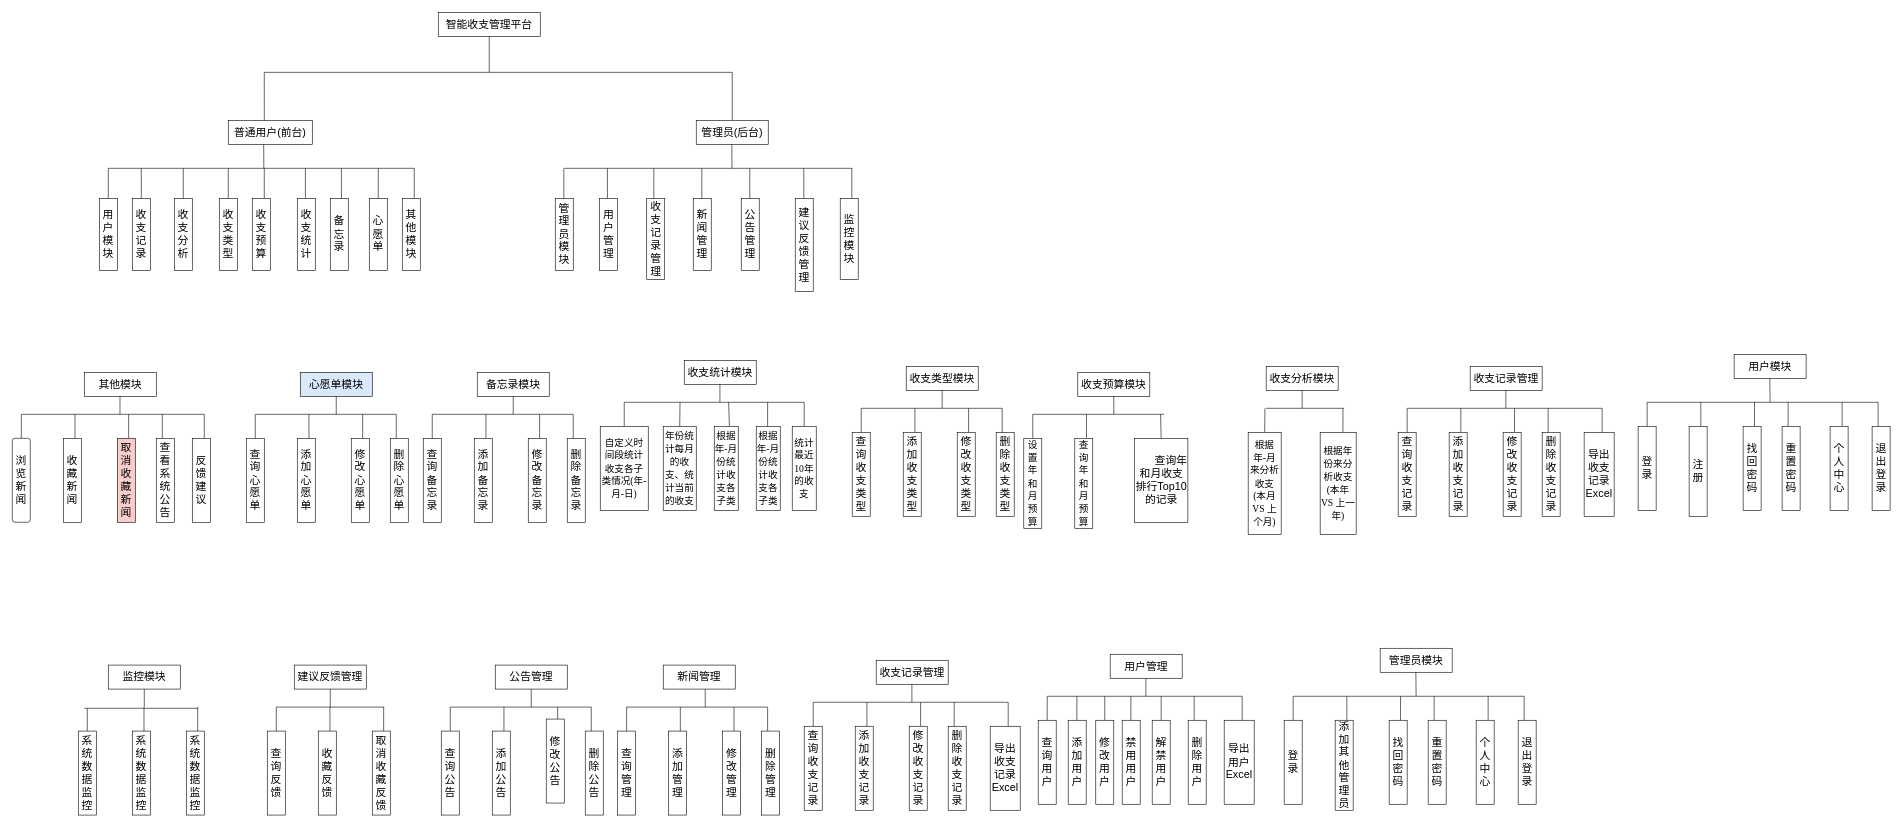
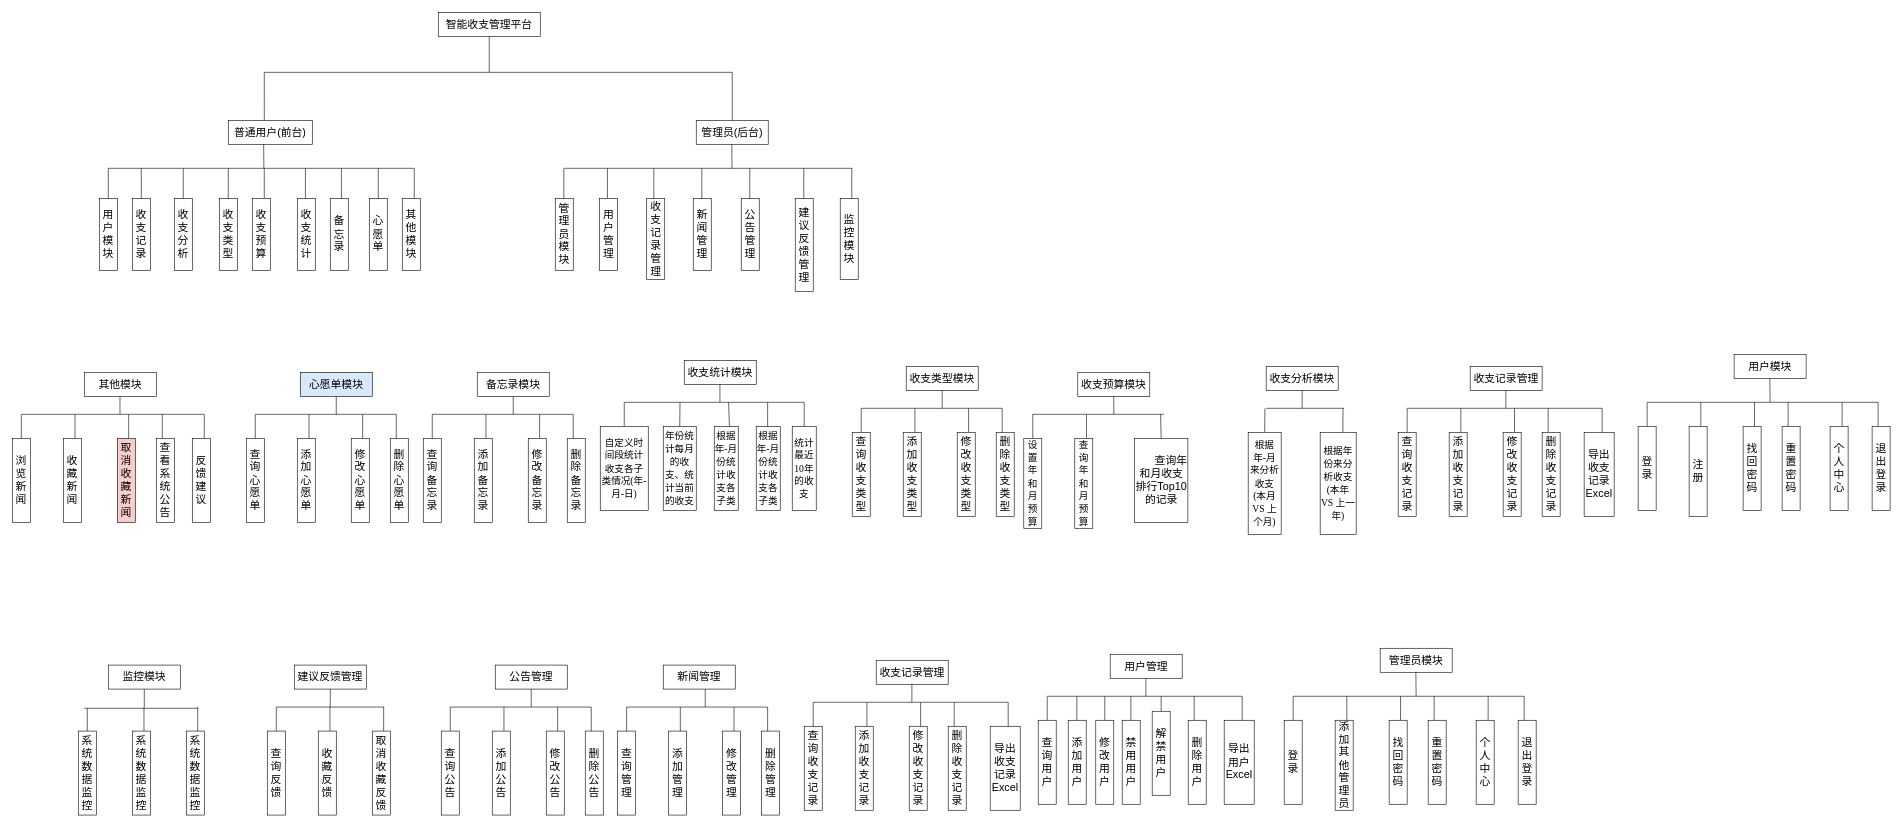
(21, 480) -> (21, 480)
(555, 761) -> (555, 773)
(1161, 762) -> (1161, 753)
